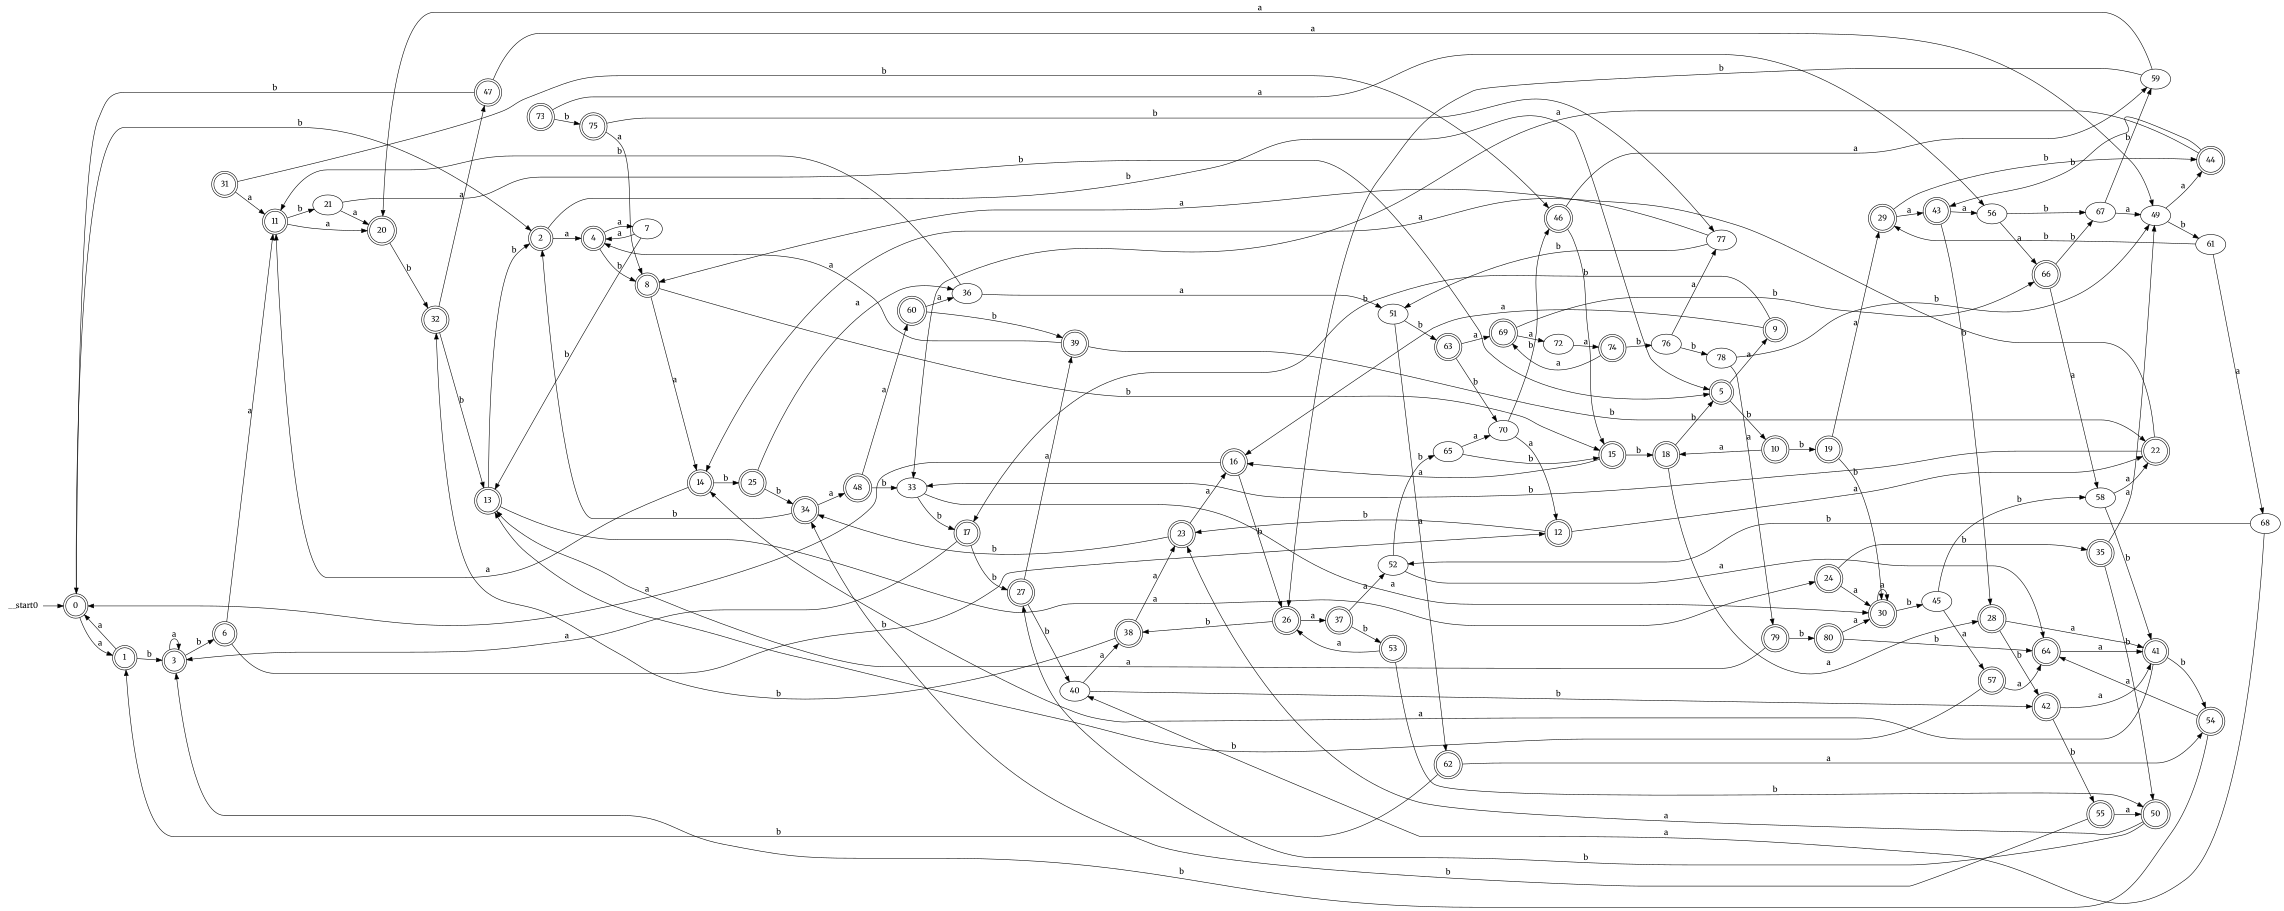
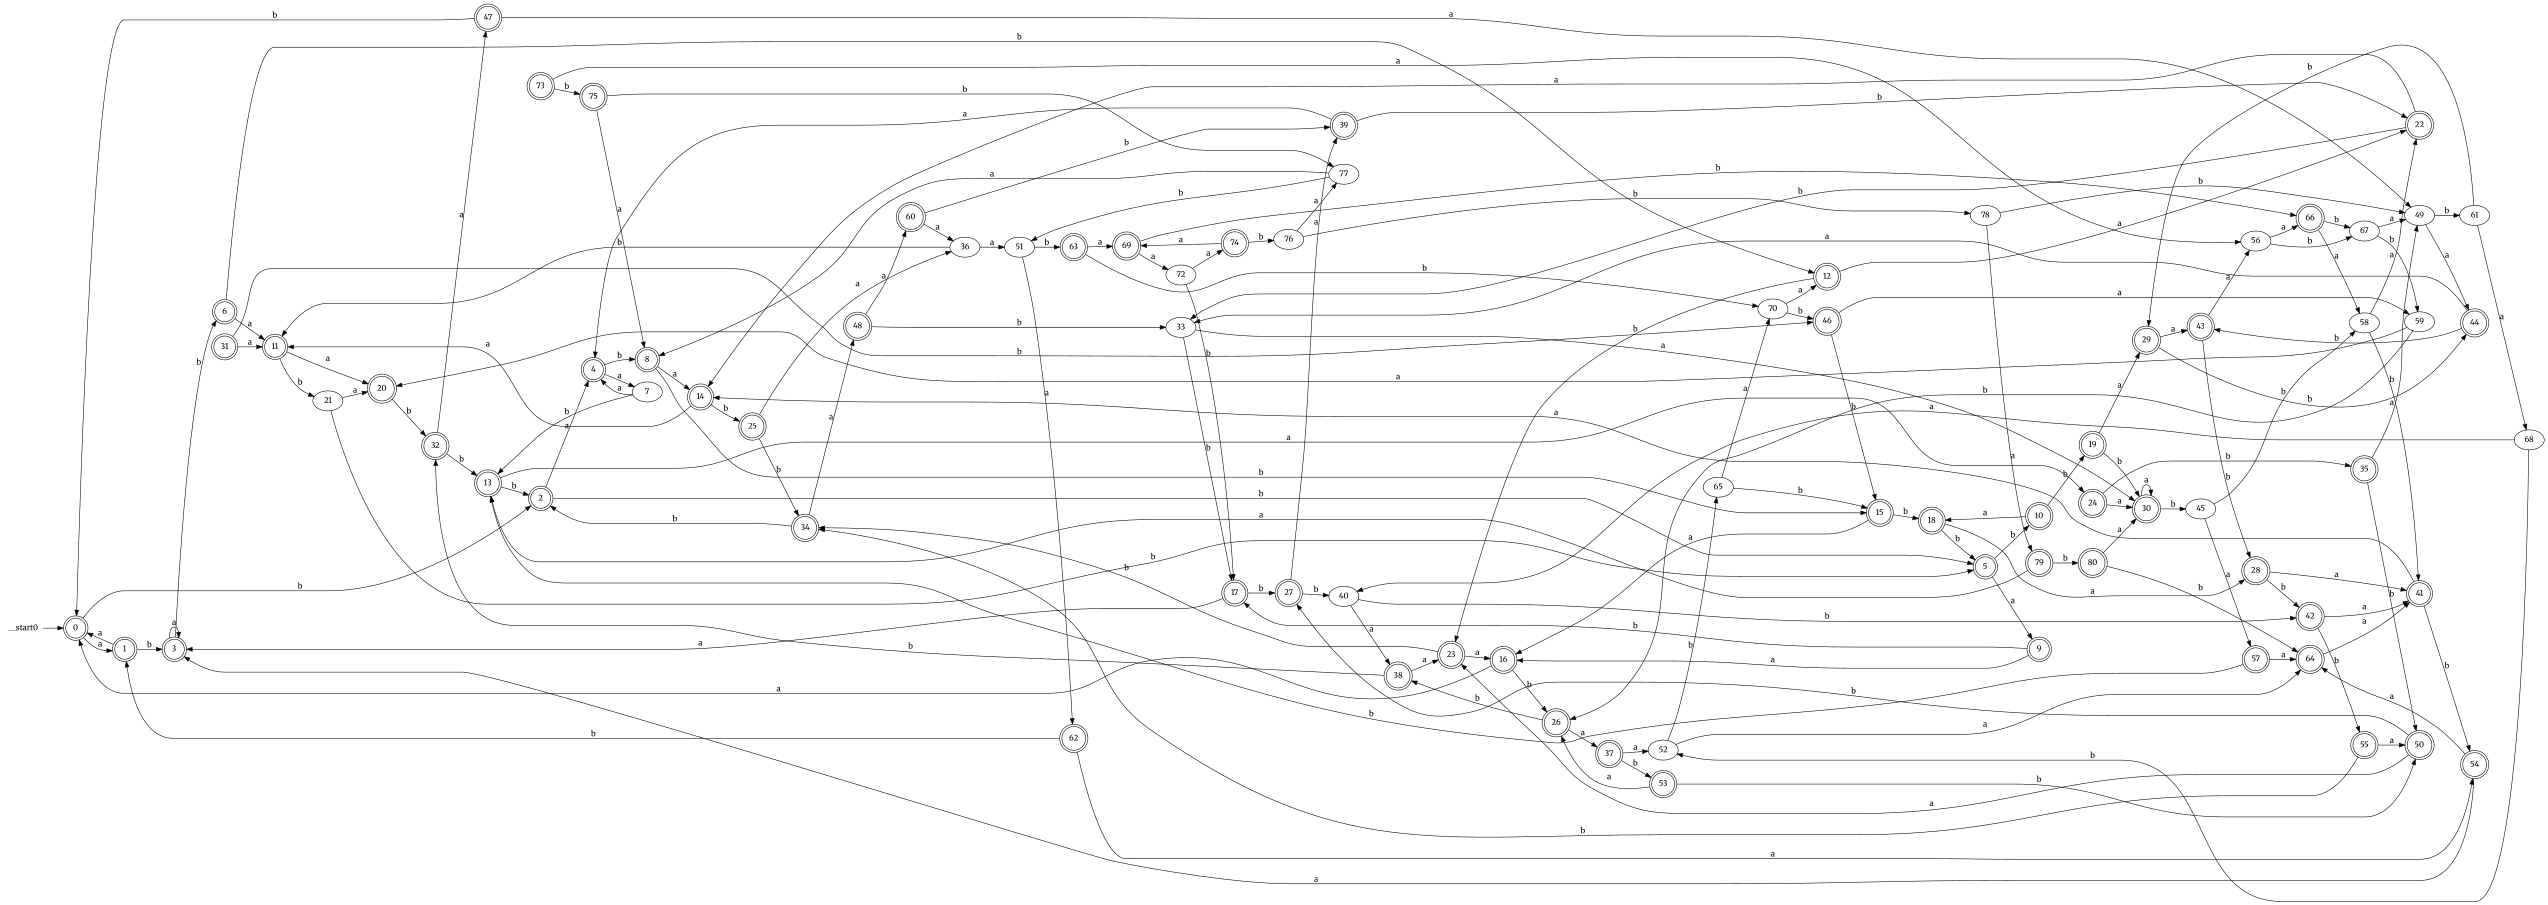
none -> (1218, 428)
(1182, 872) -> (1316, 880)
